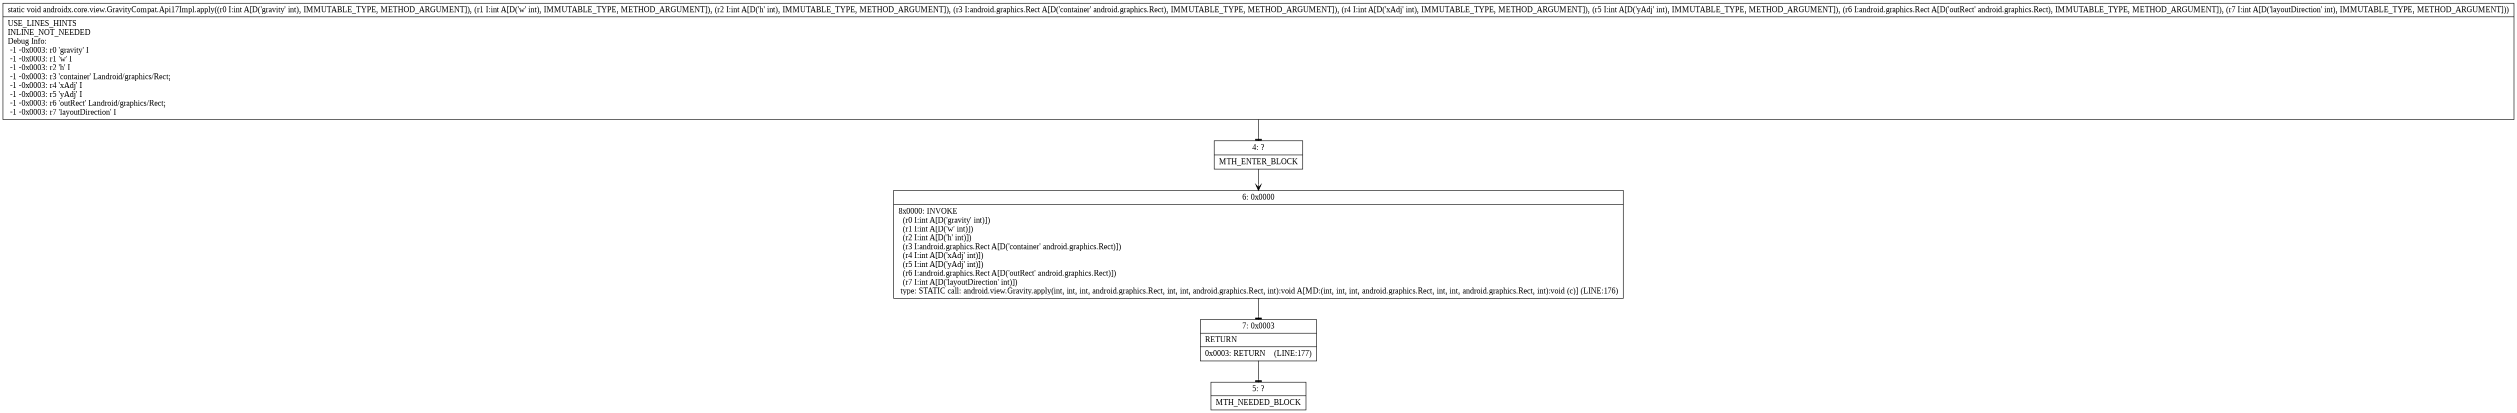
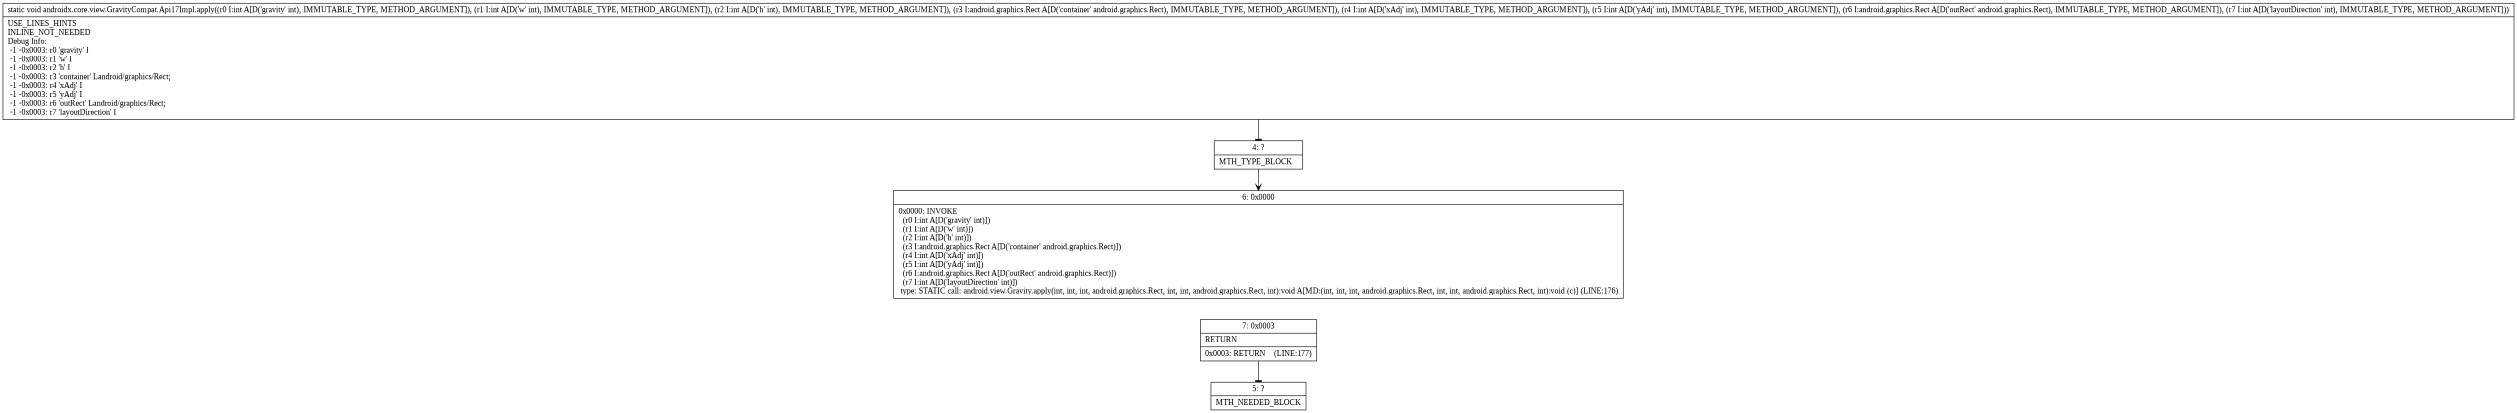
(1258, 162) -> (1256, 162)
(930, 211) -> (930, 211)
(1258, 307) -> none
